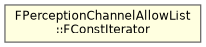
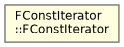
(103, 24) -> (62, 24)
